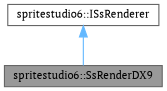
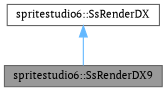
(83, 15) -> (83, 15)
